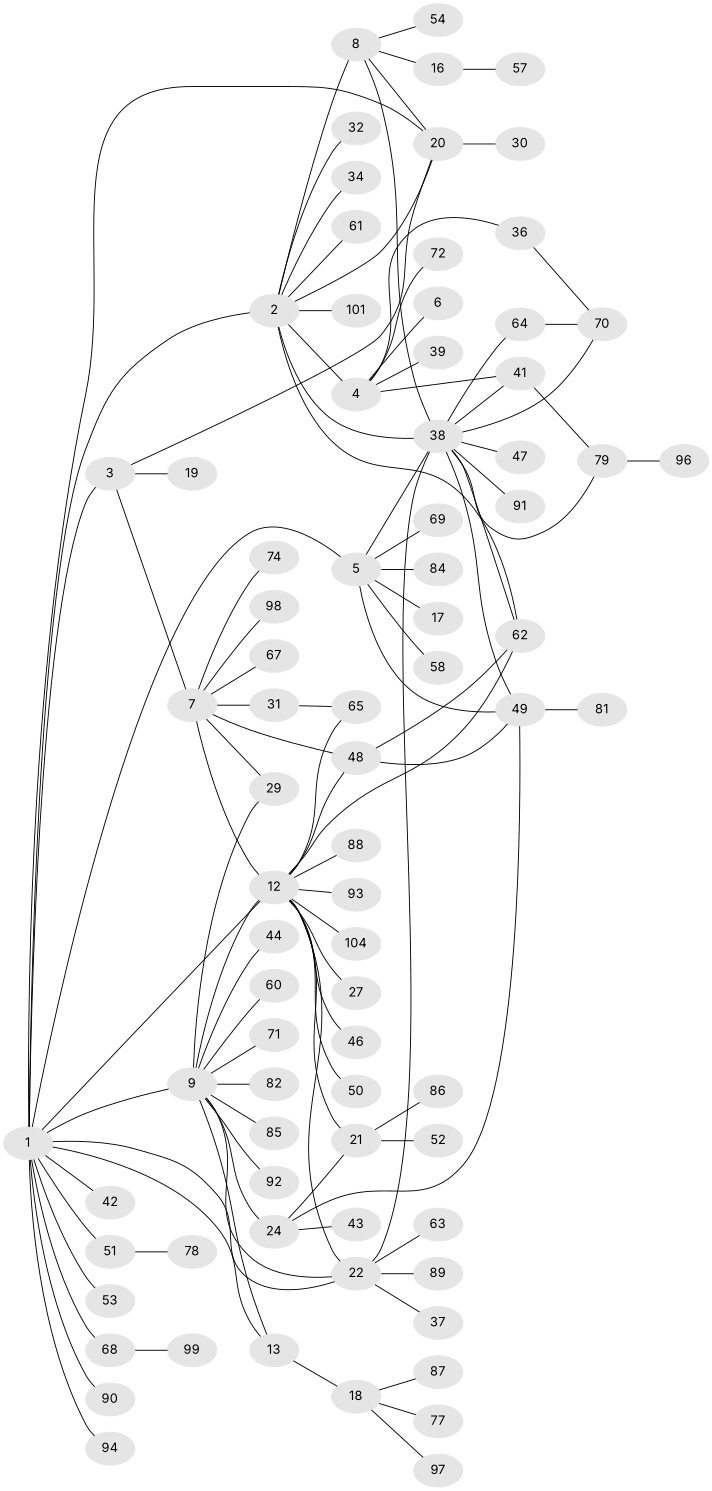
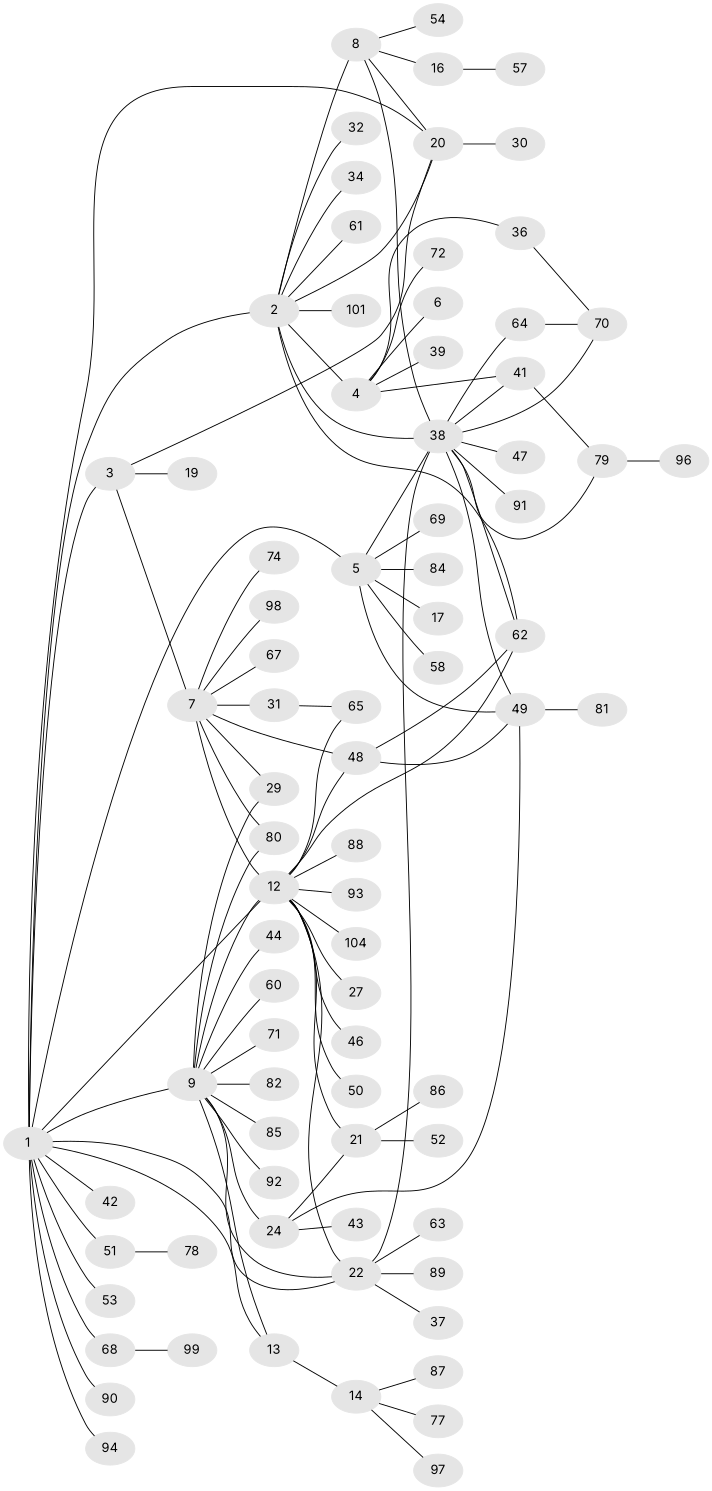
none -> (274, 838)
(356, 1397) -> (356, 1397)
